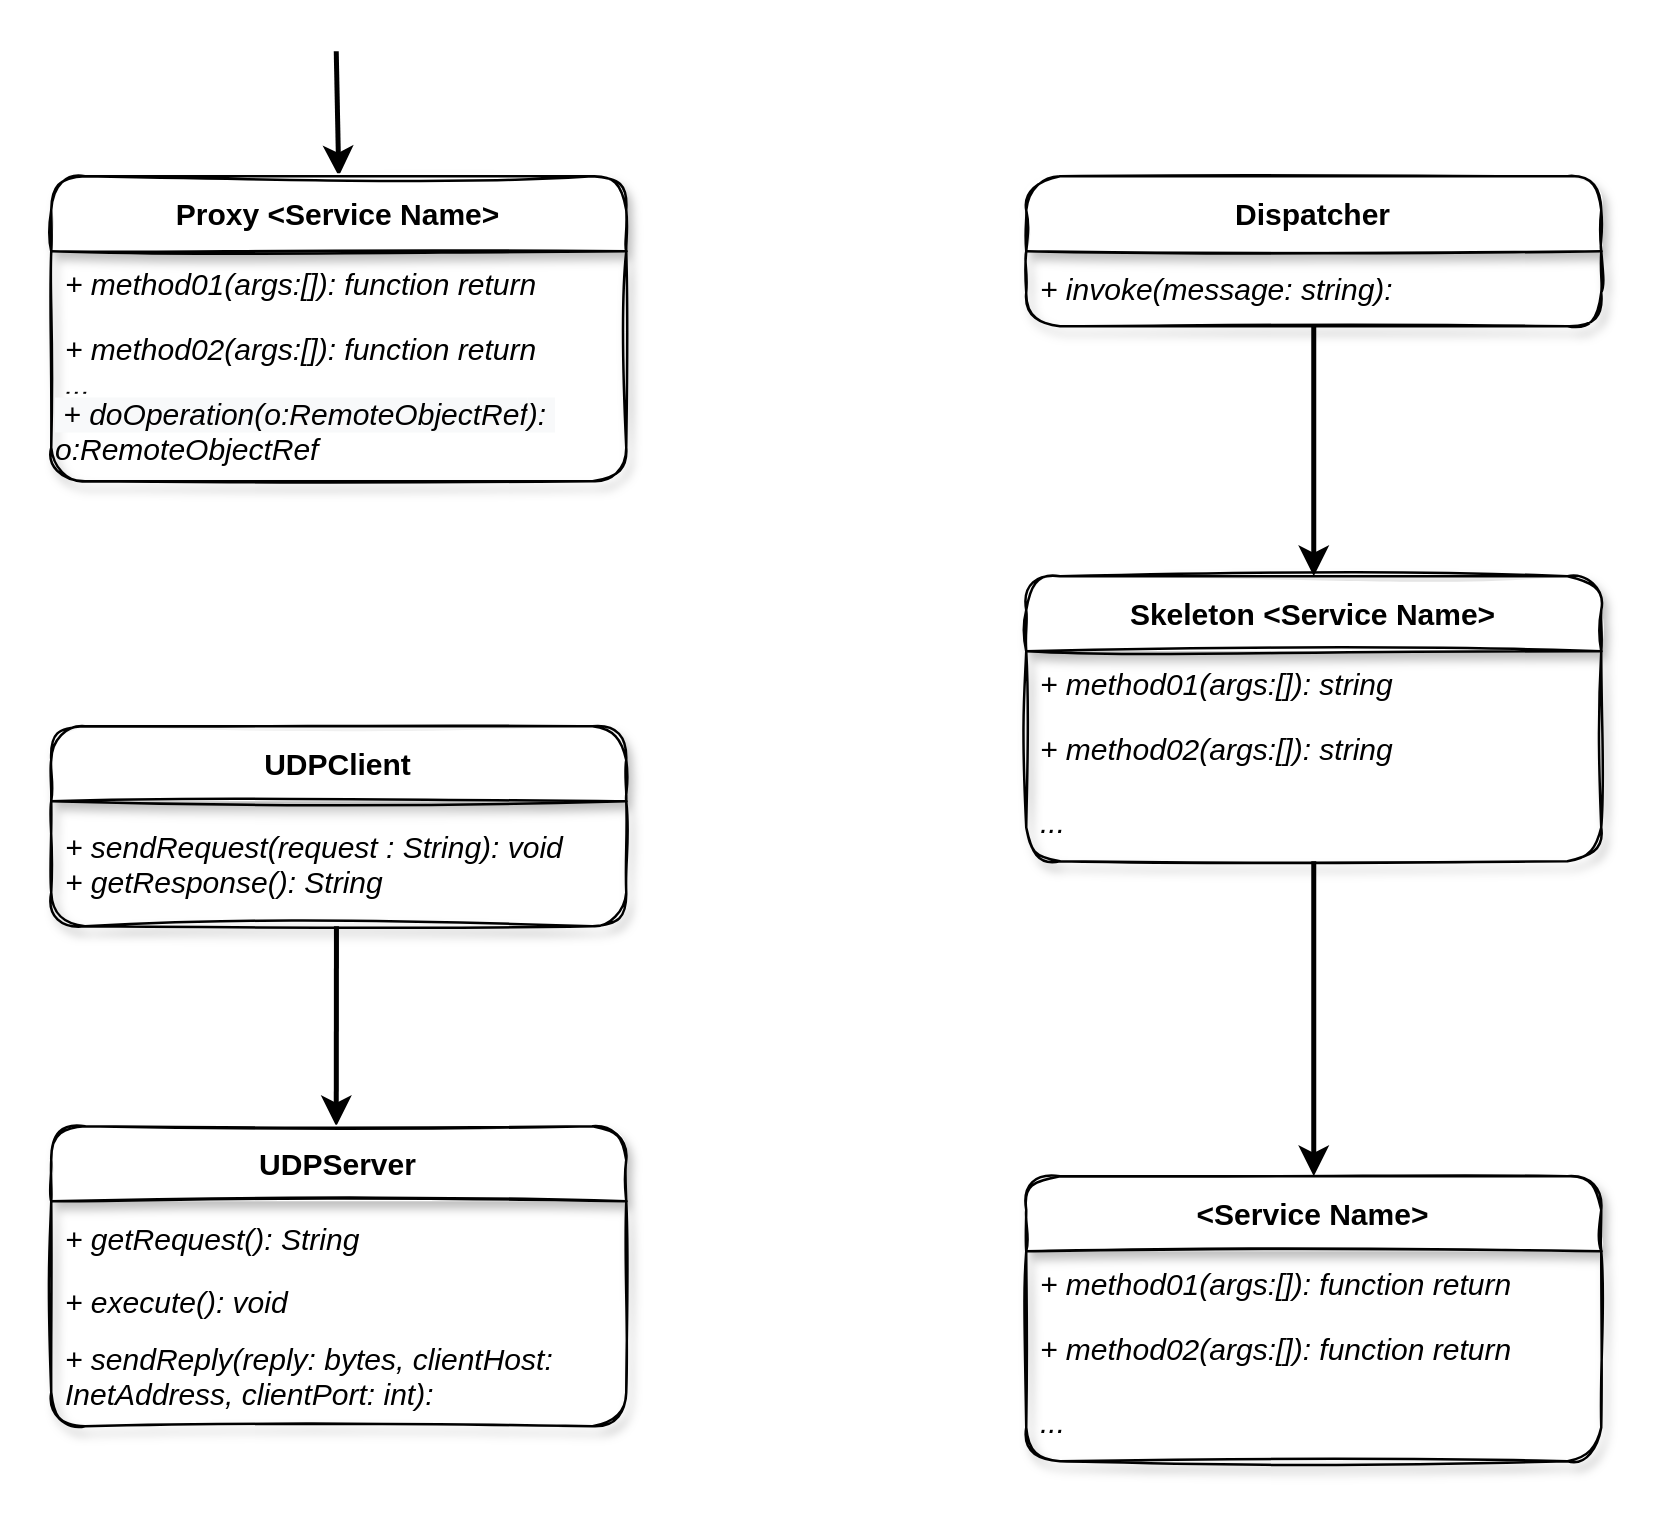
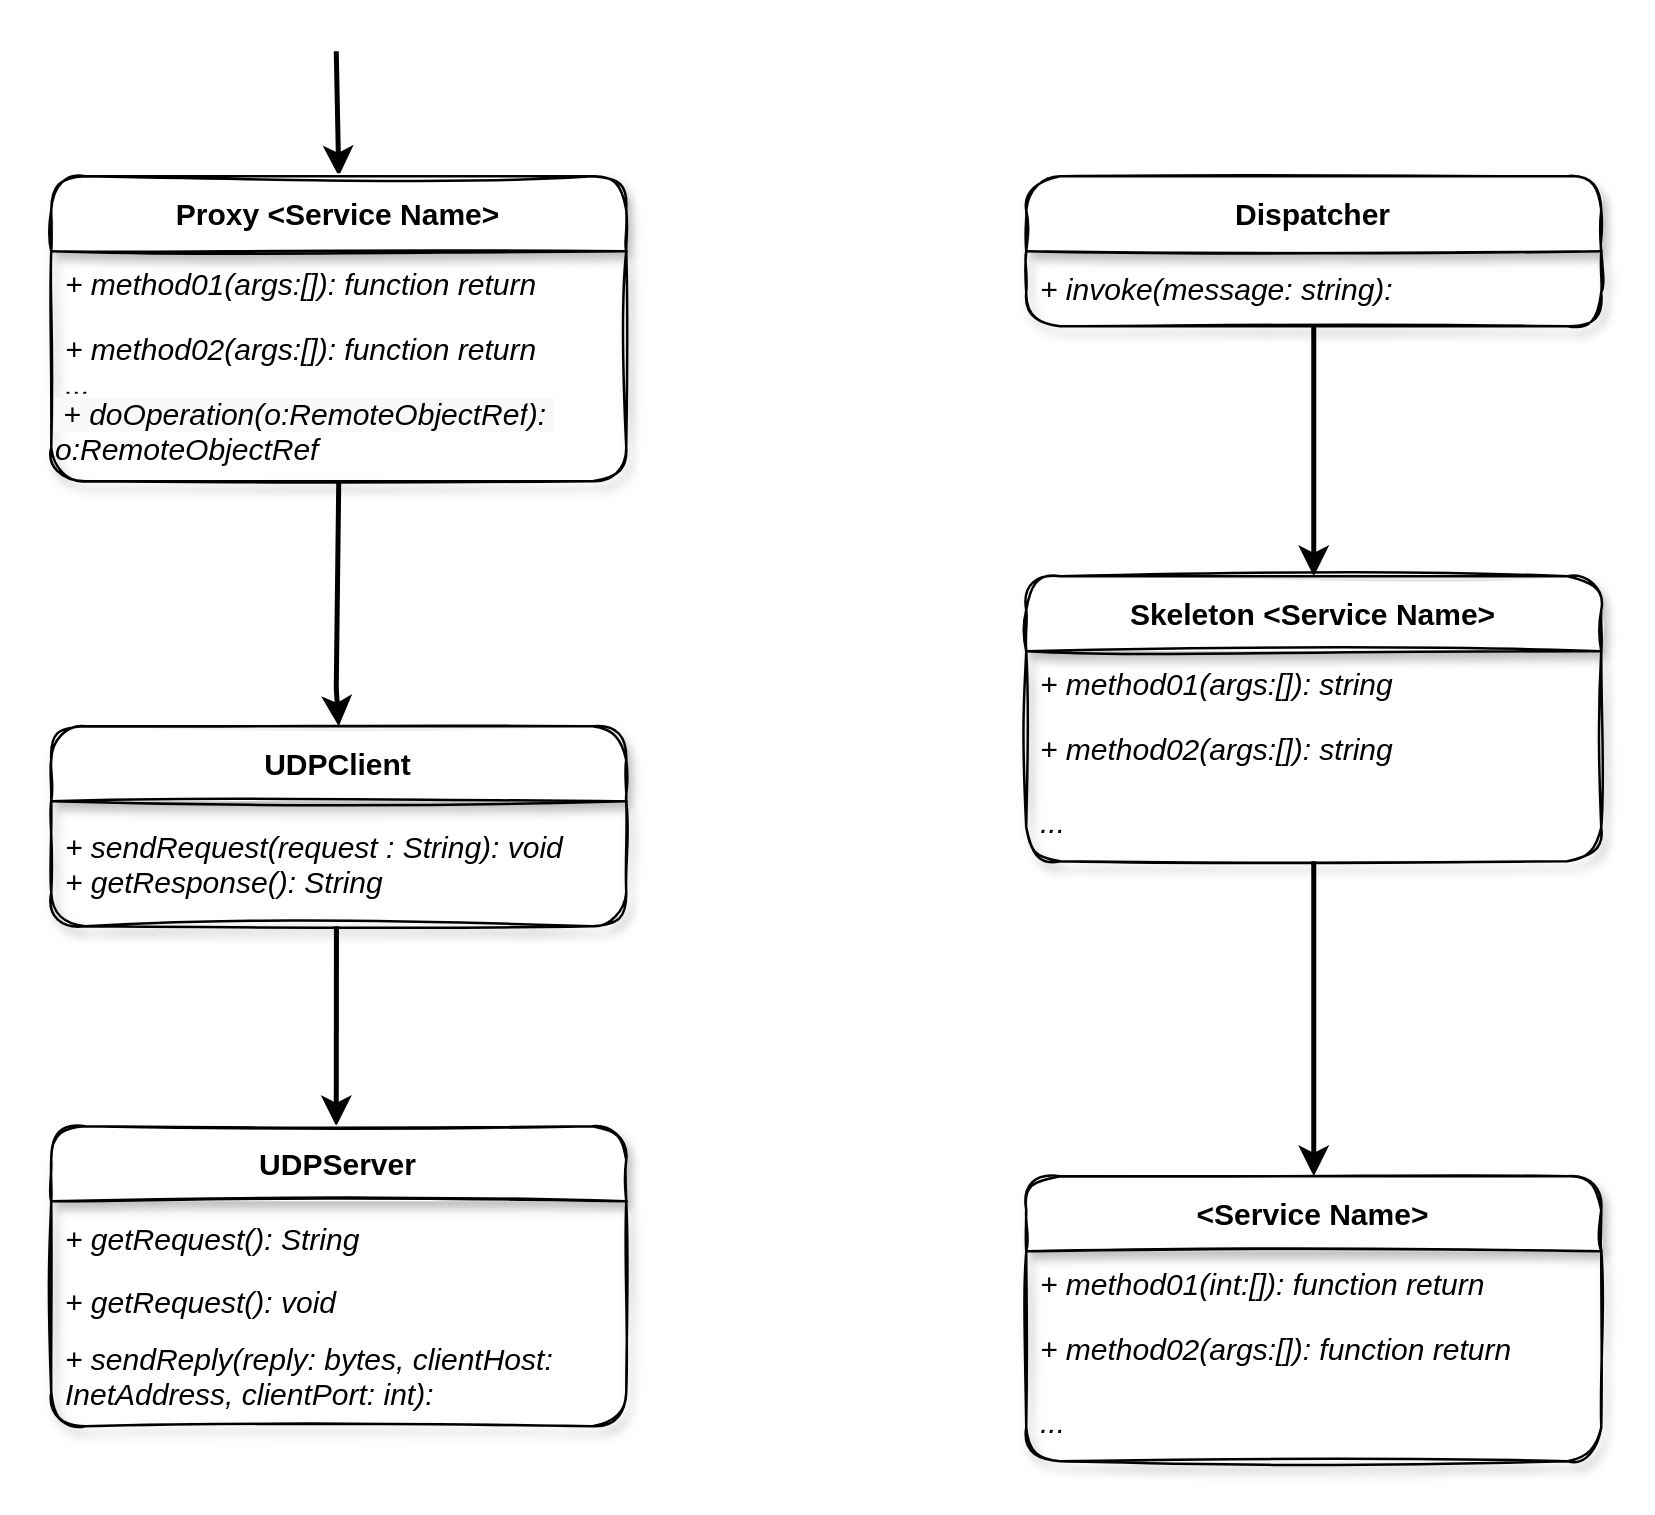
none -> (337, 594)
(1319, 1285) -> (1307, 1285)
(192, 1303) -> (217, 1303)
